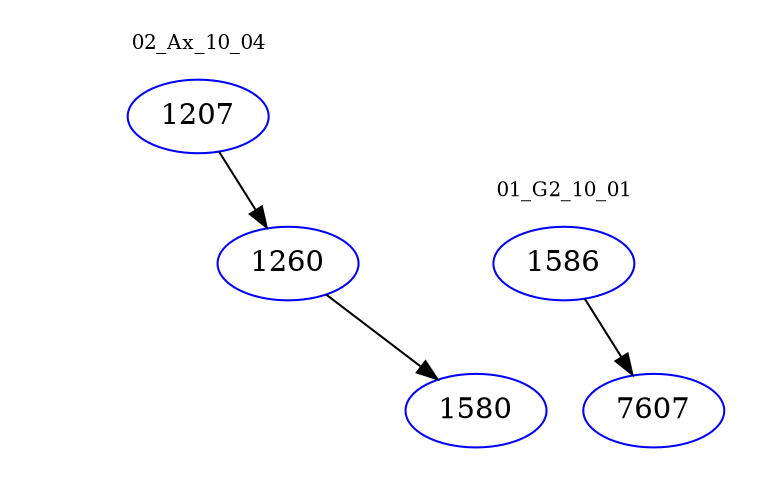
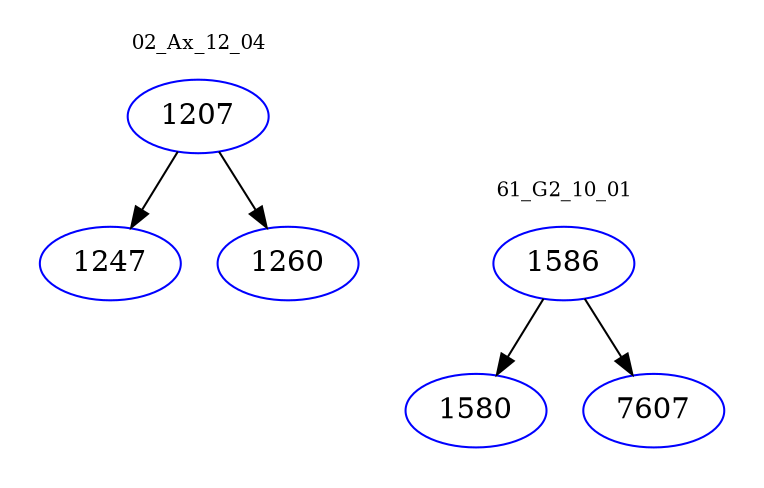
(199, 44) -> (199, 44)
(565, 191) -> (565, 191)
none -> (110, 264)
(373, 330) -> (526, 328)
